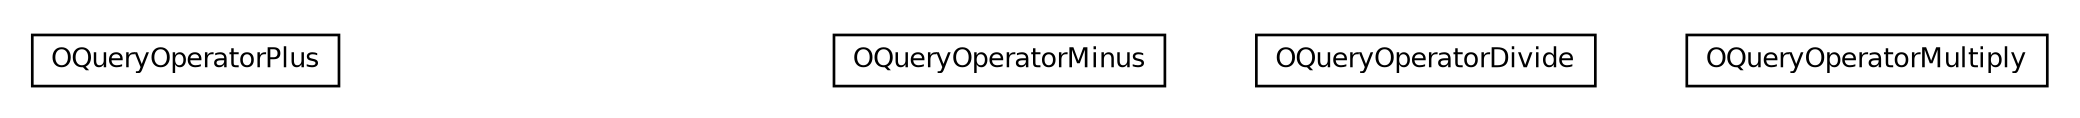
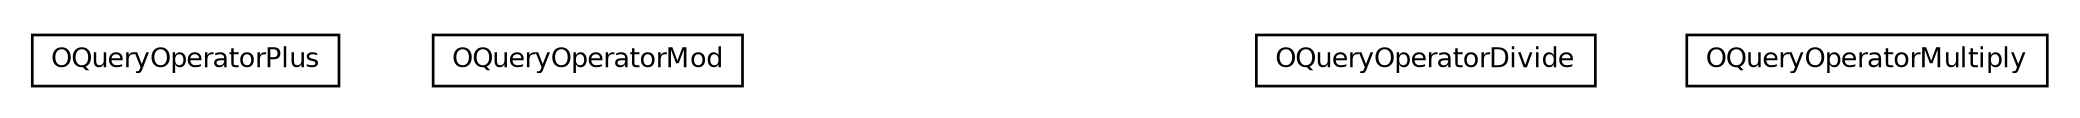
none -> (586, 59)
(998, 59) -> none
